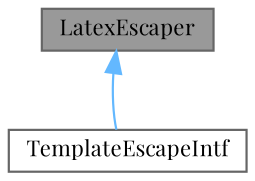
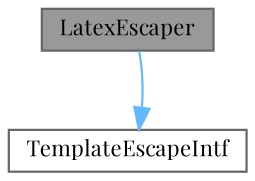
(113, 102) -> (142, 79)
